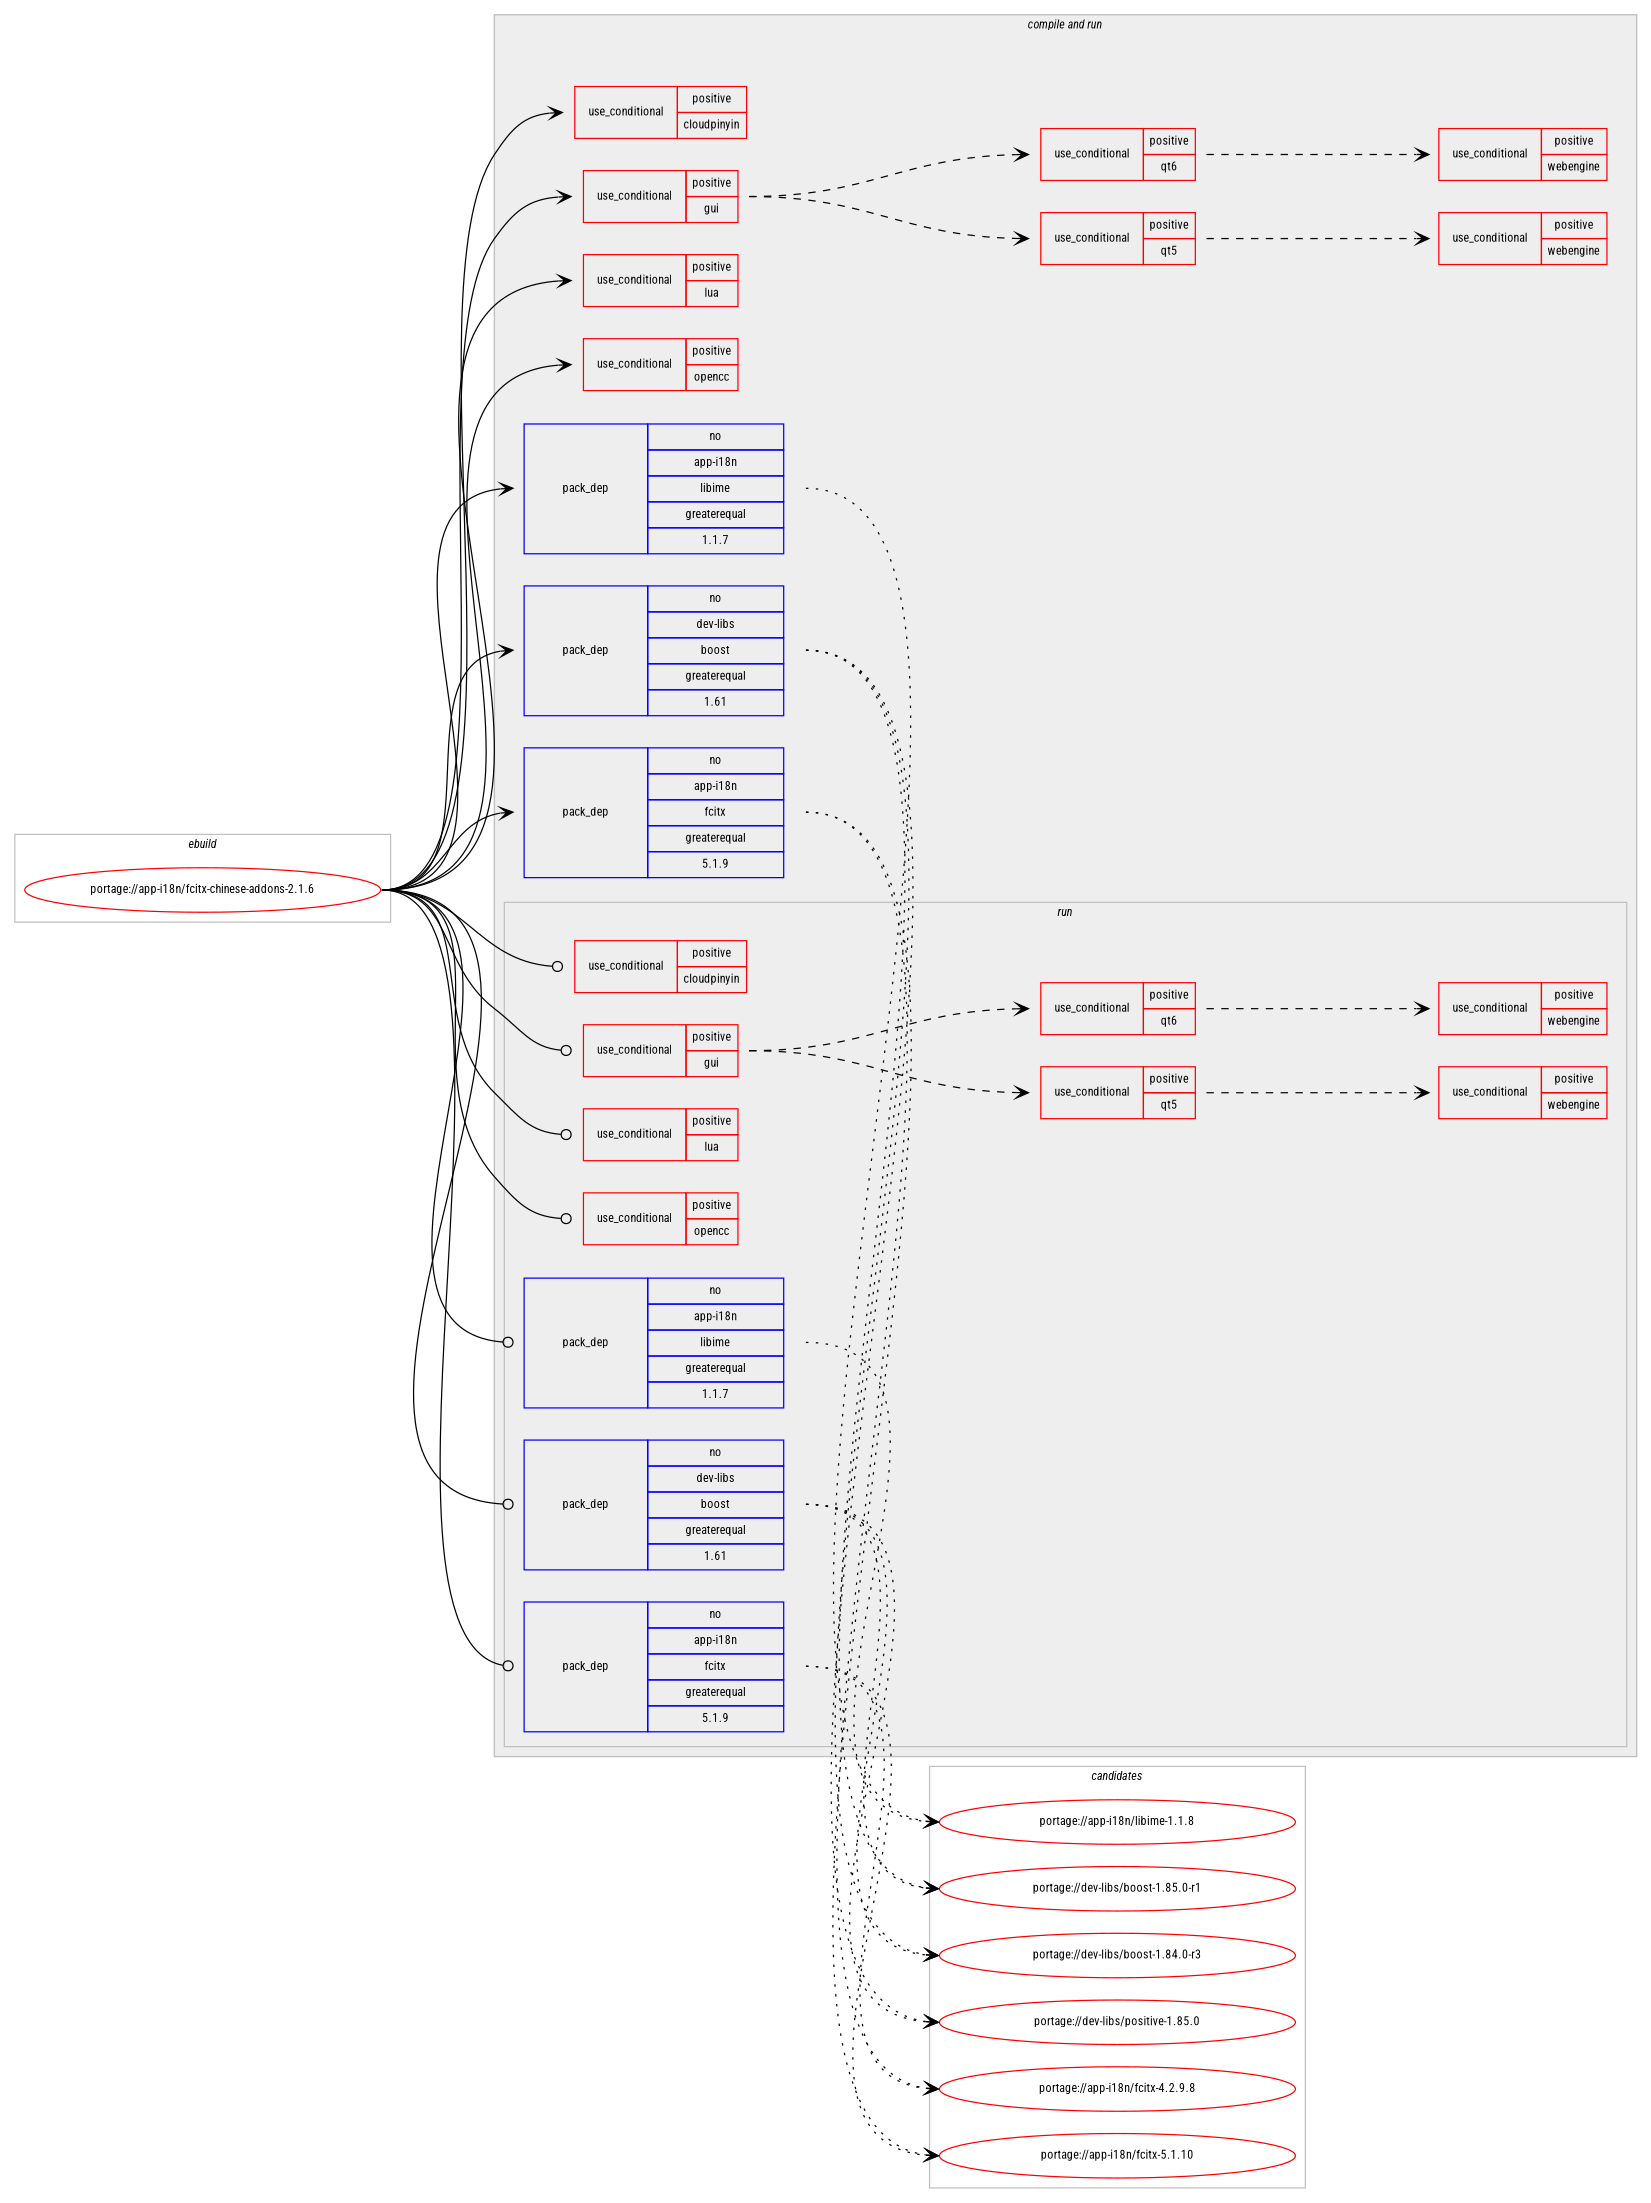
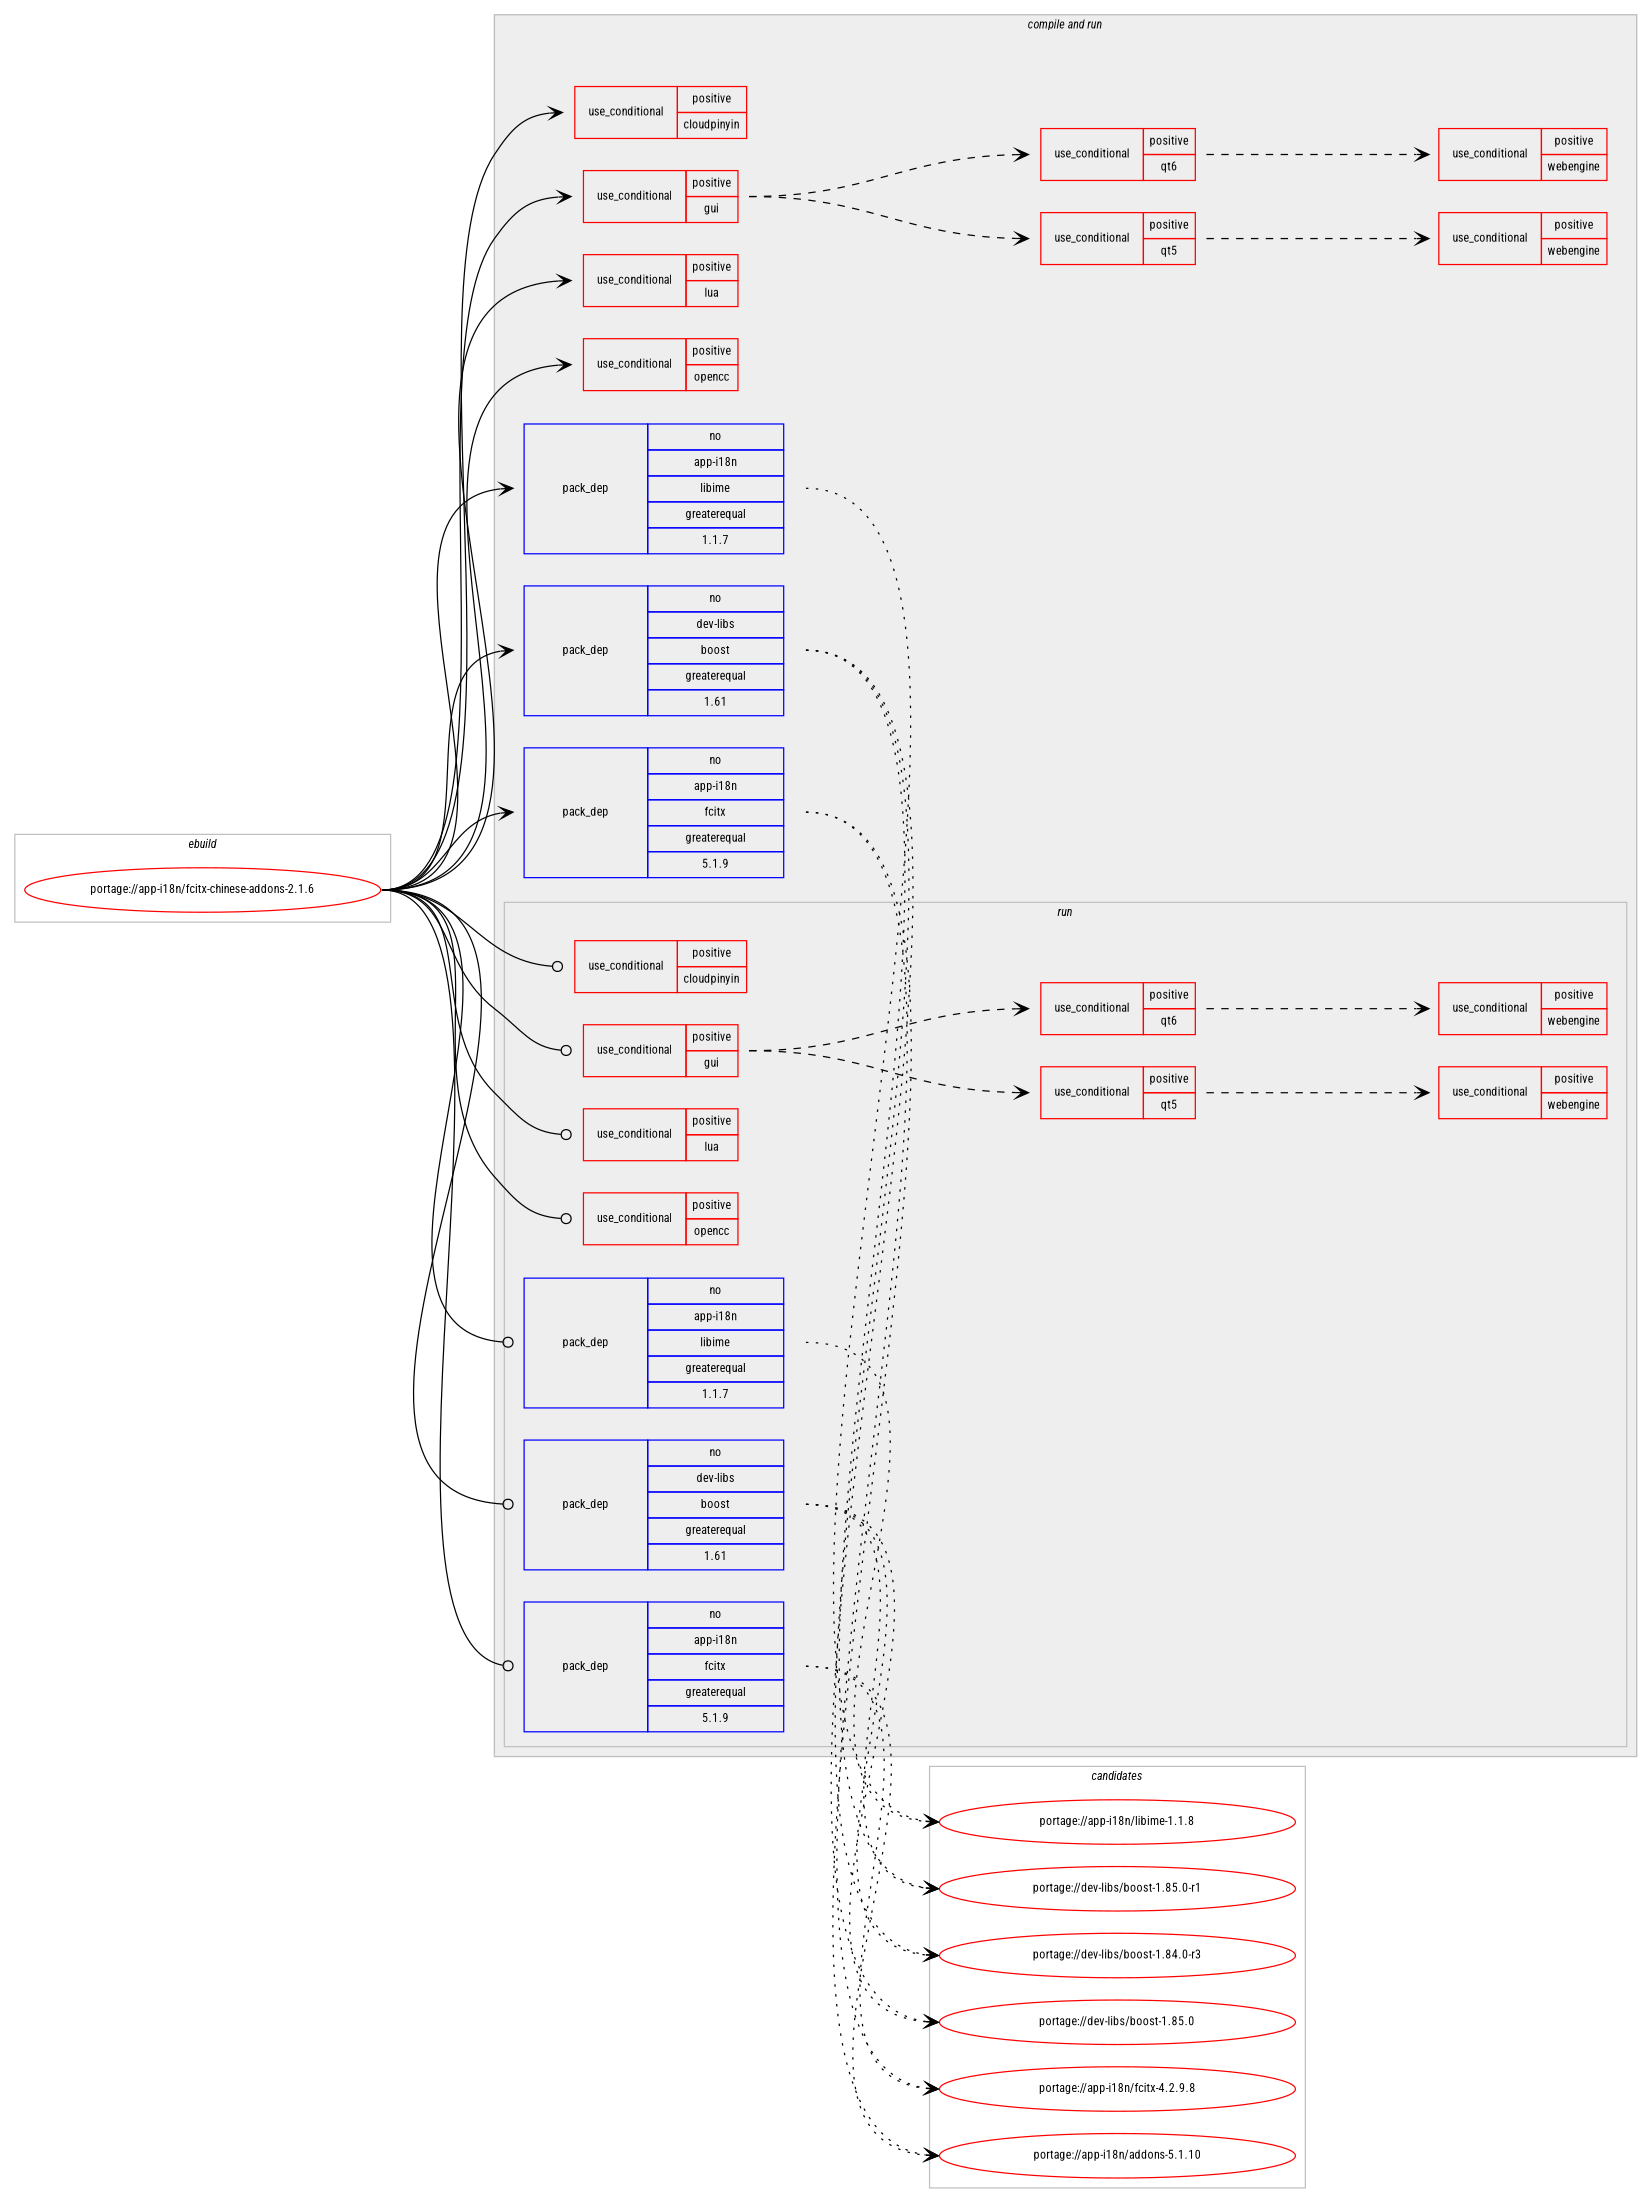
(1117, 2022) -> (1117, 2022)
(1117, 2156) -> (1117, 2156)
